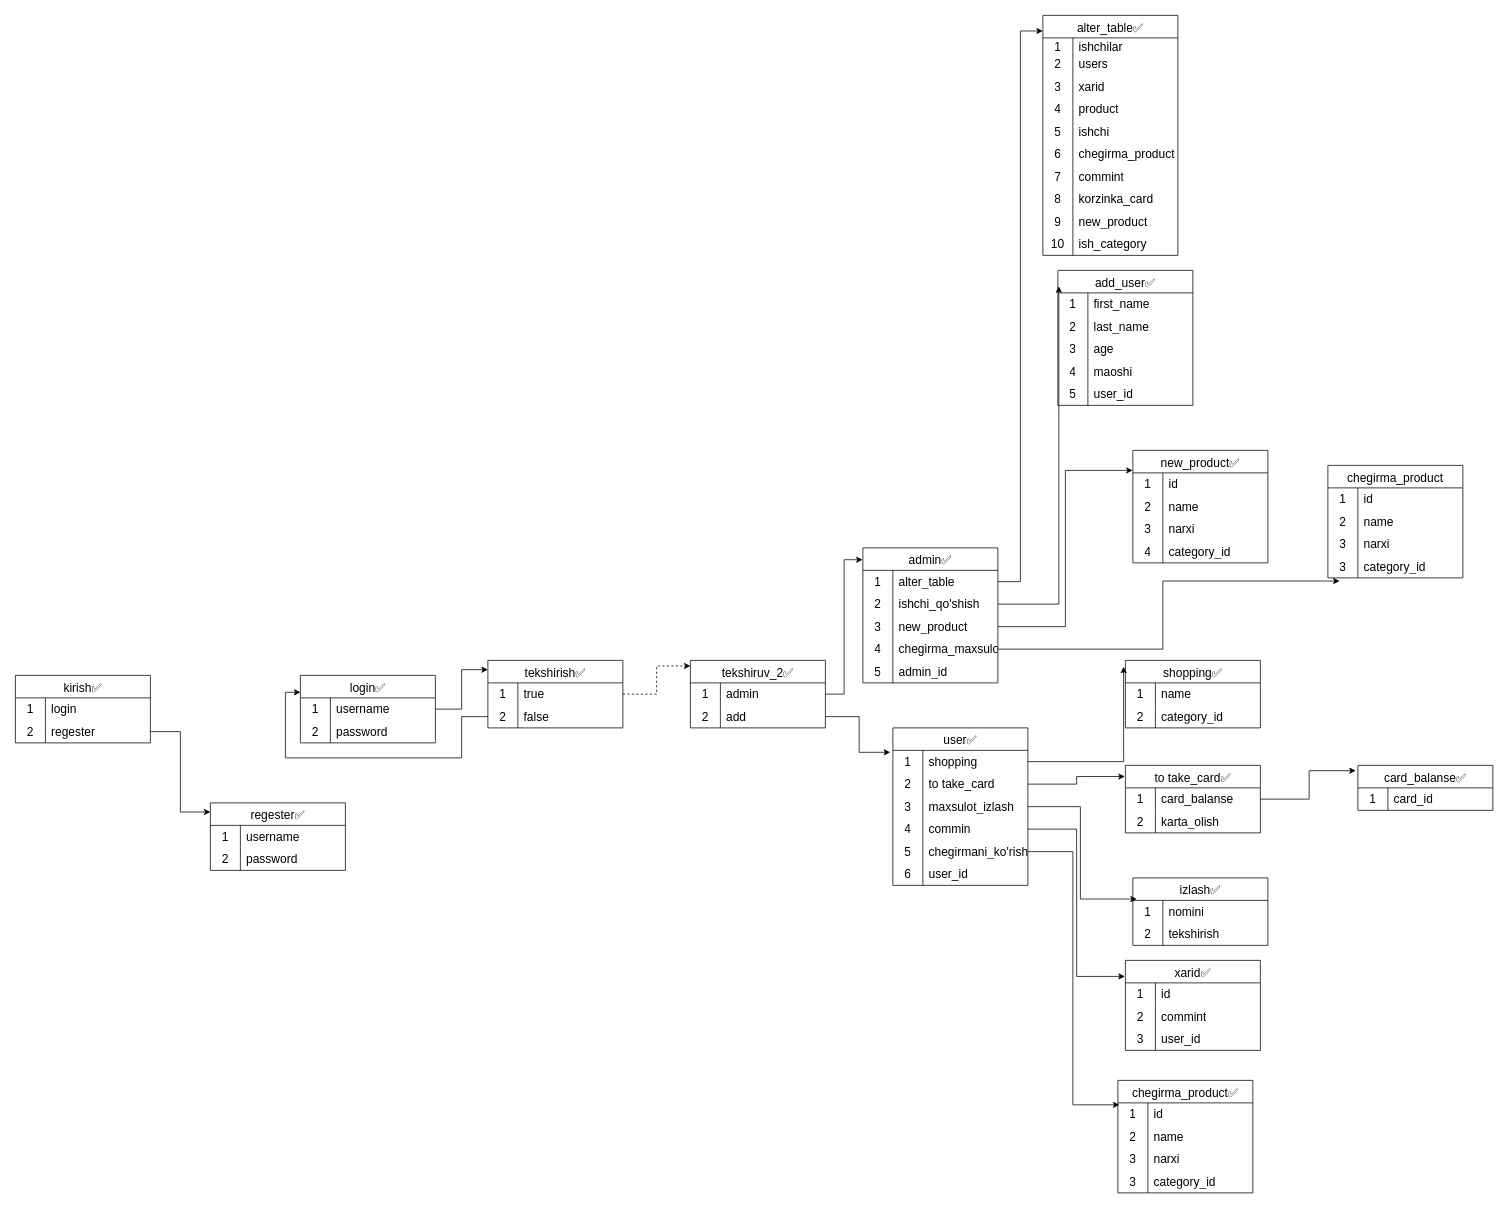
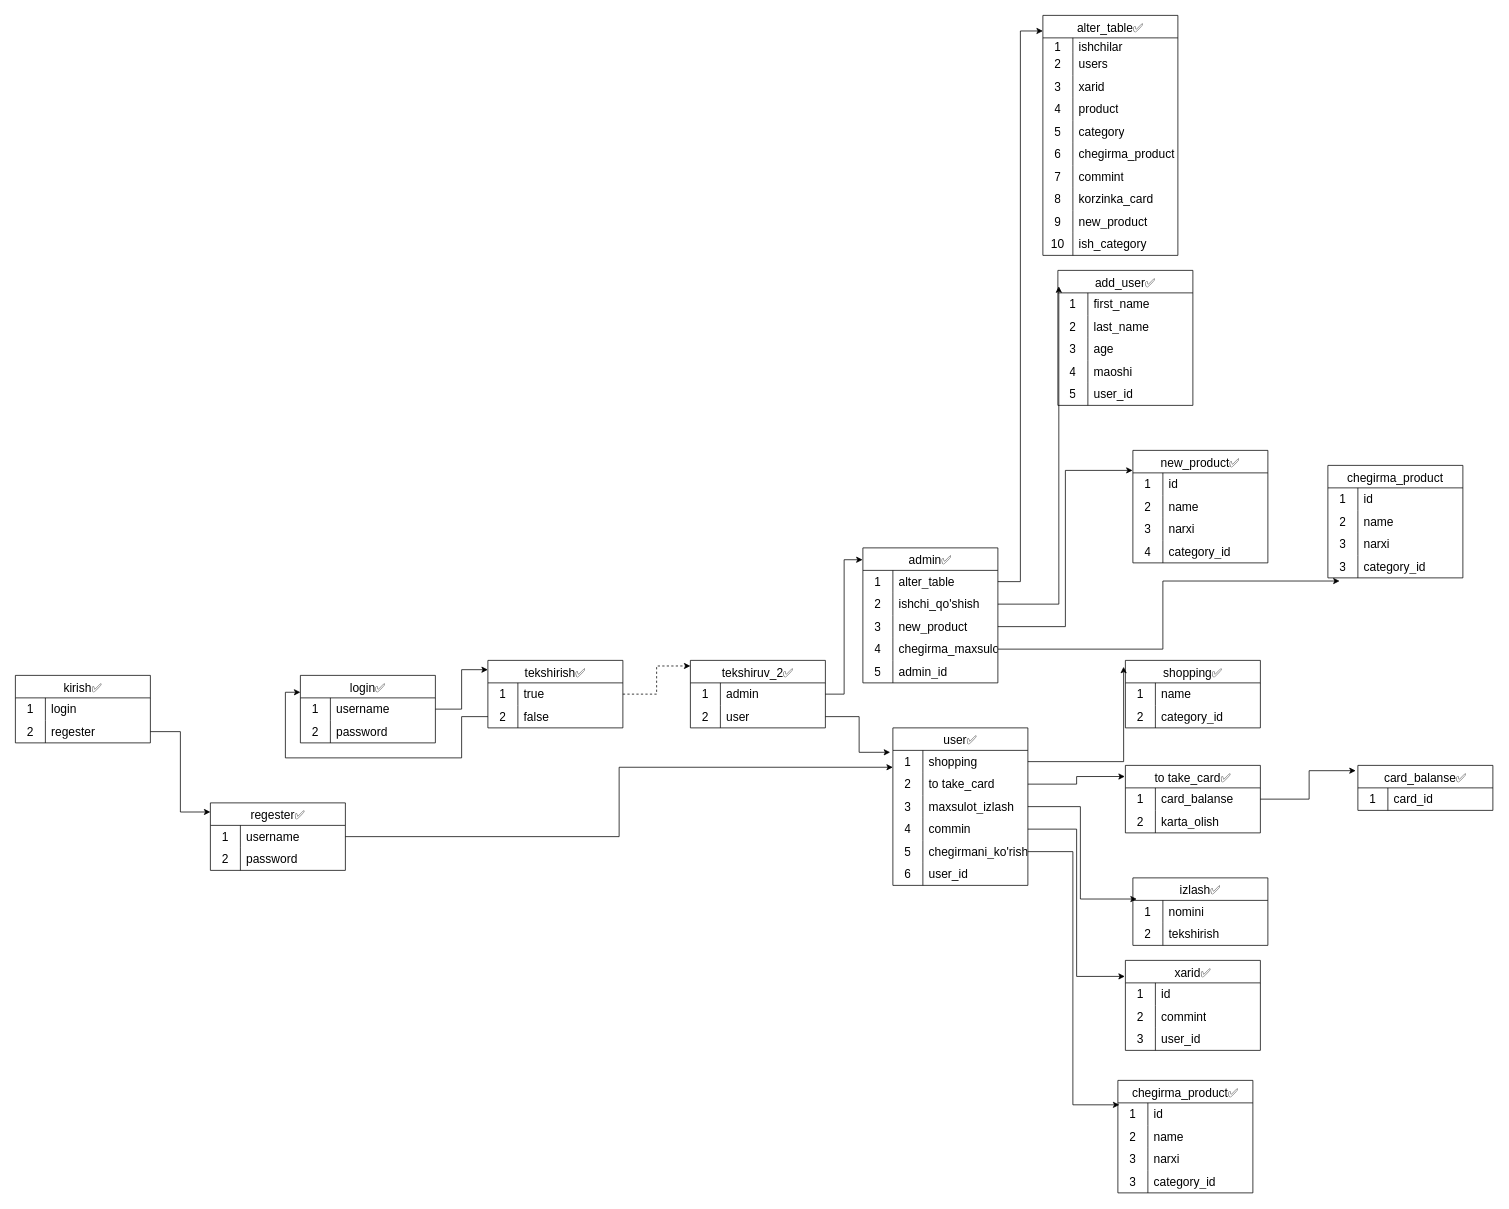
(1096, 132) -> (1106, 132)
(736, 717) -> (740, 717)
none -> (485, 837)
